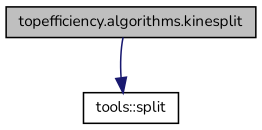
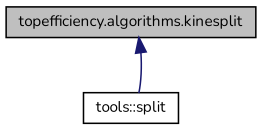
(121, 58) -> (141, 73)
